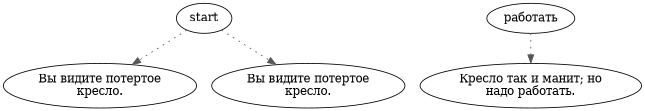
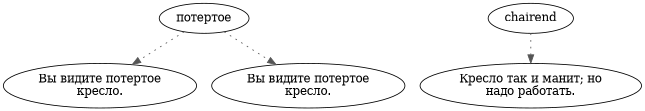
(204, 18) -> (204, 18)
(531, 18) -> (531, 18)
